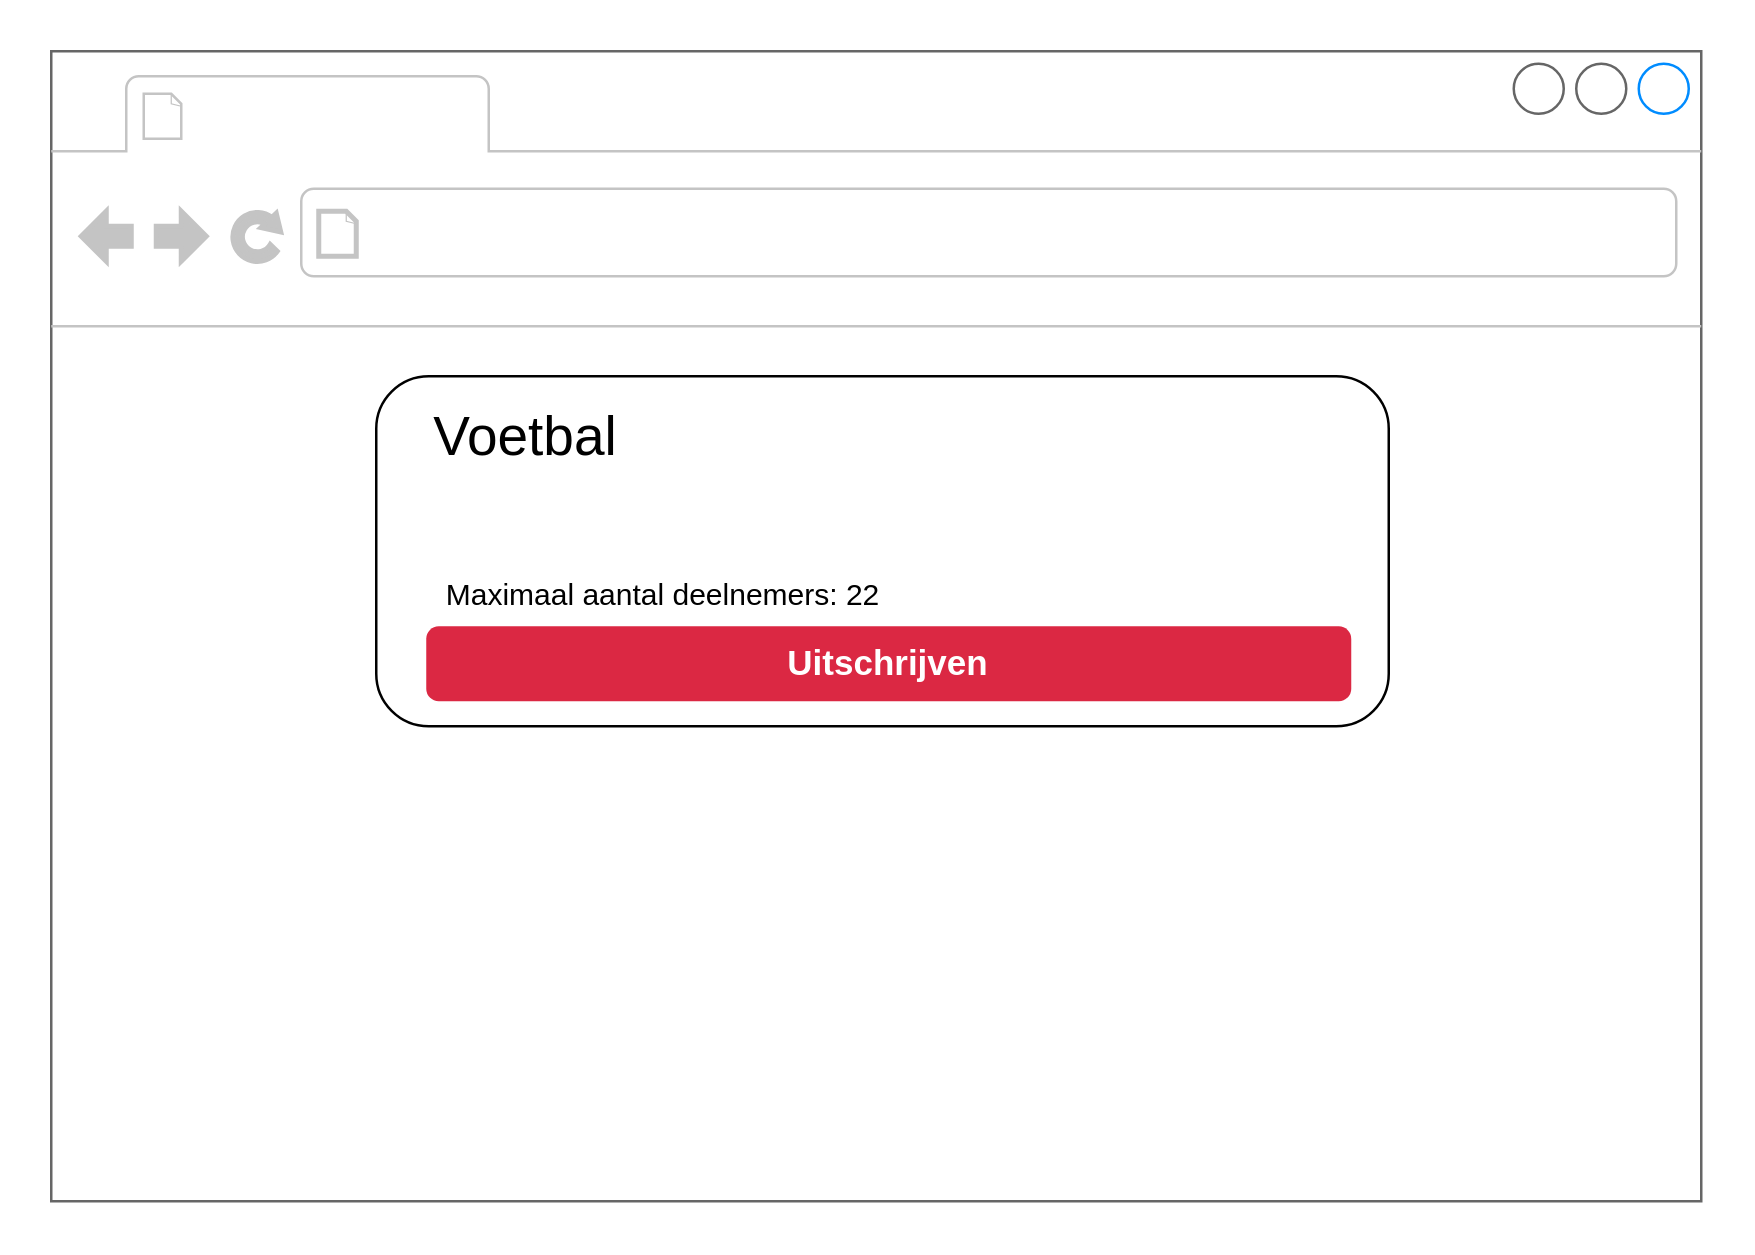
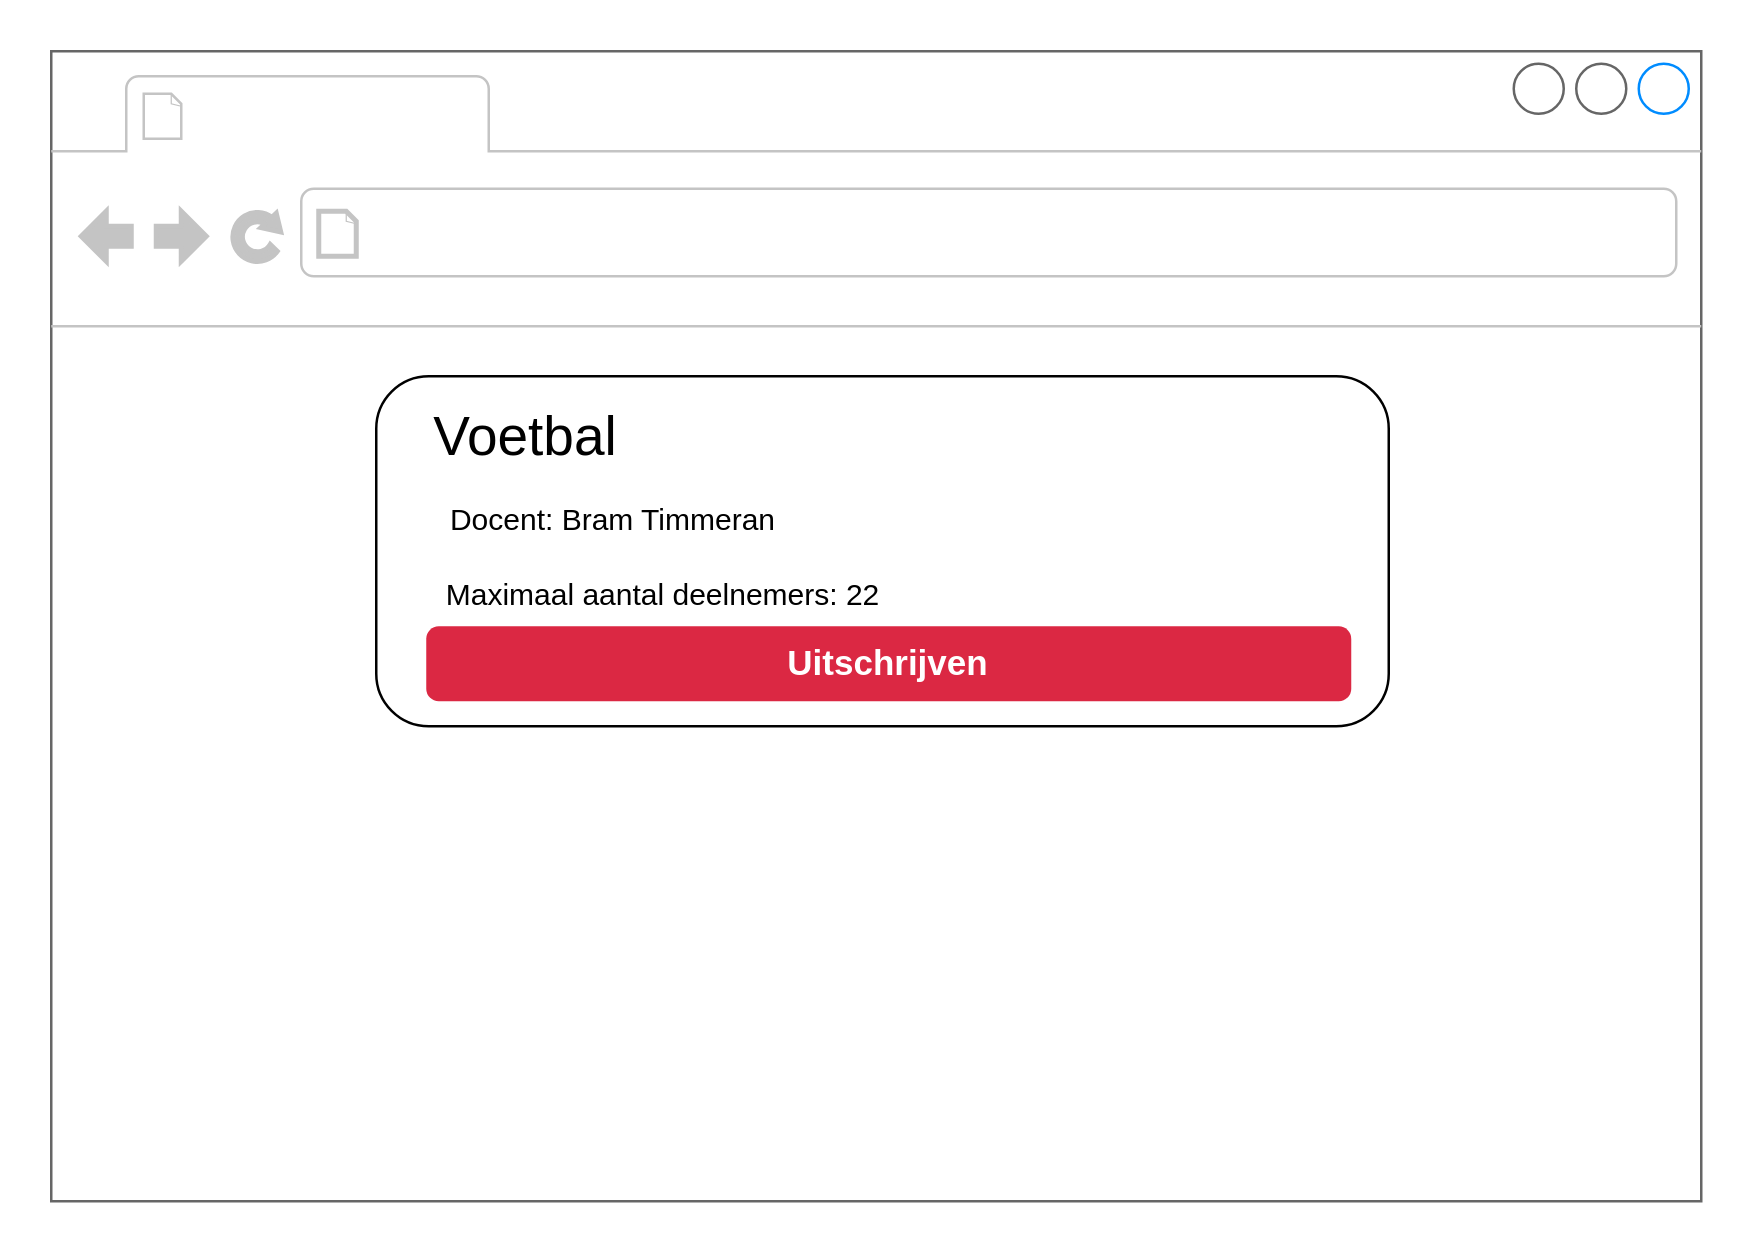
none -> (614, 514)
